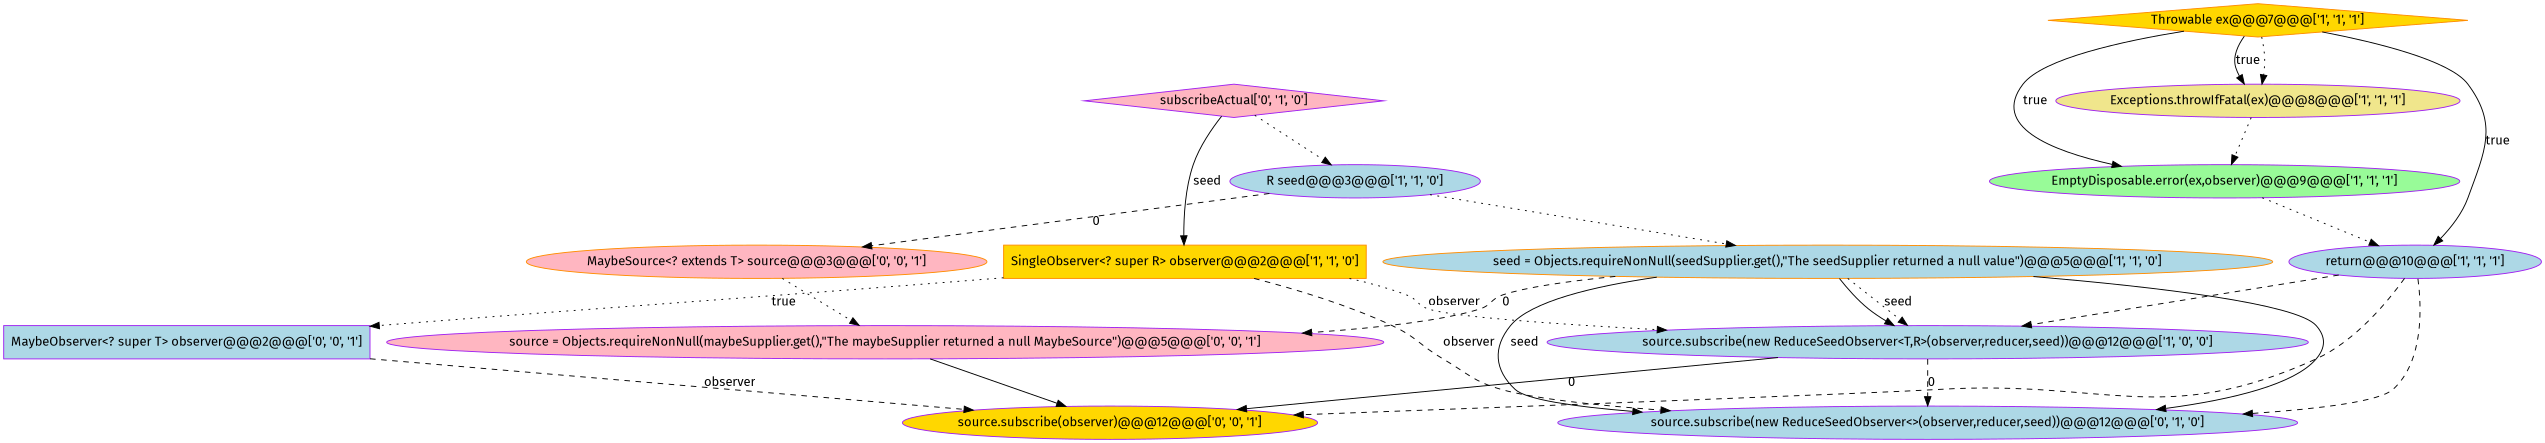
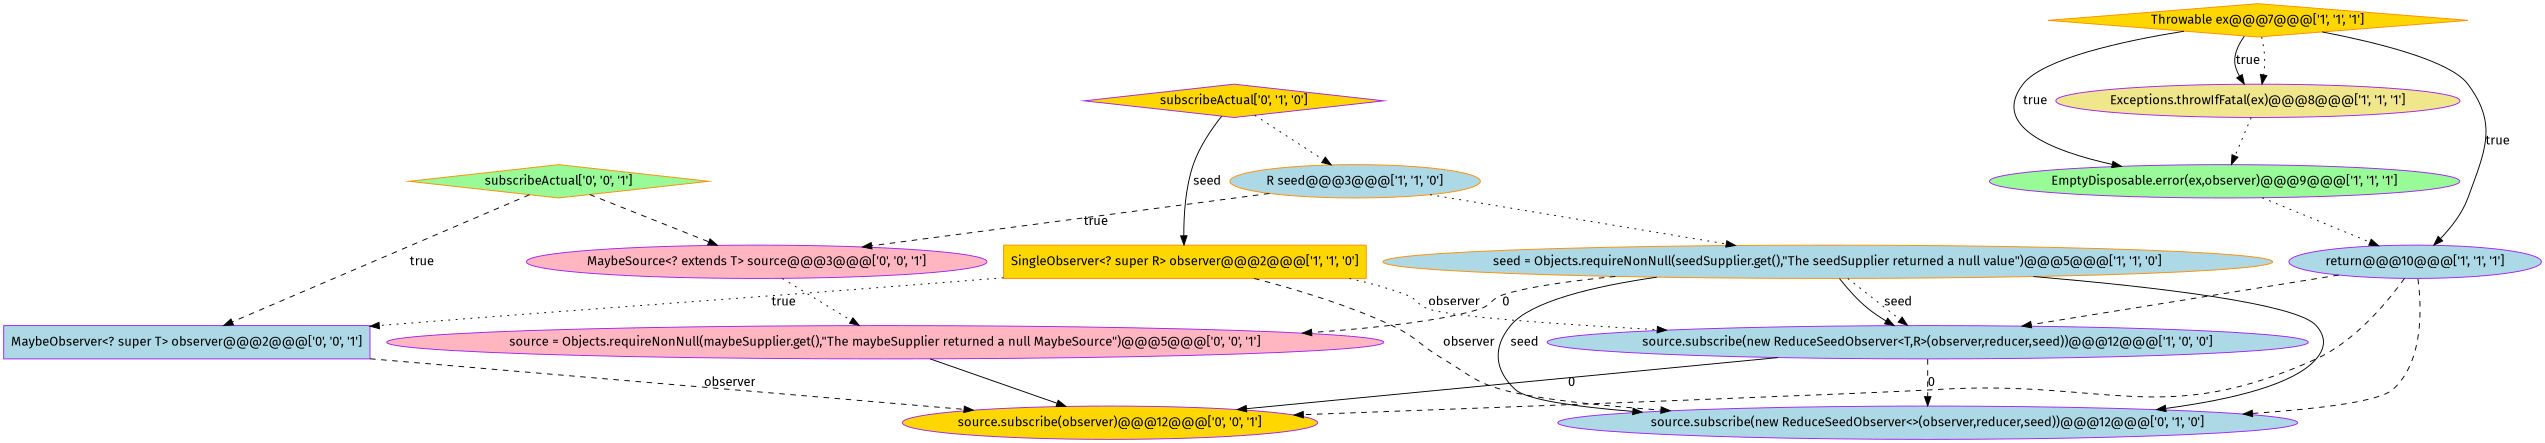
(1234, 101) -> (1234, 101)
none -> (559, 181)
(1355, 181) -> (1355, 181)
(1096, 222) -> (1096, 222)
(757, 262) -> (757, 262)
